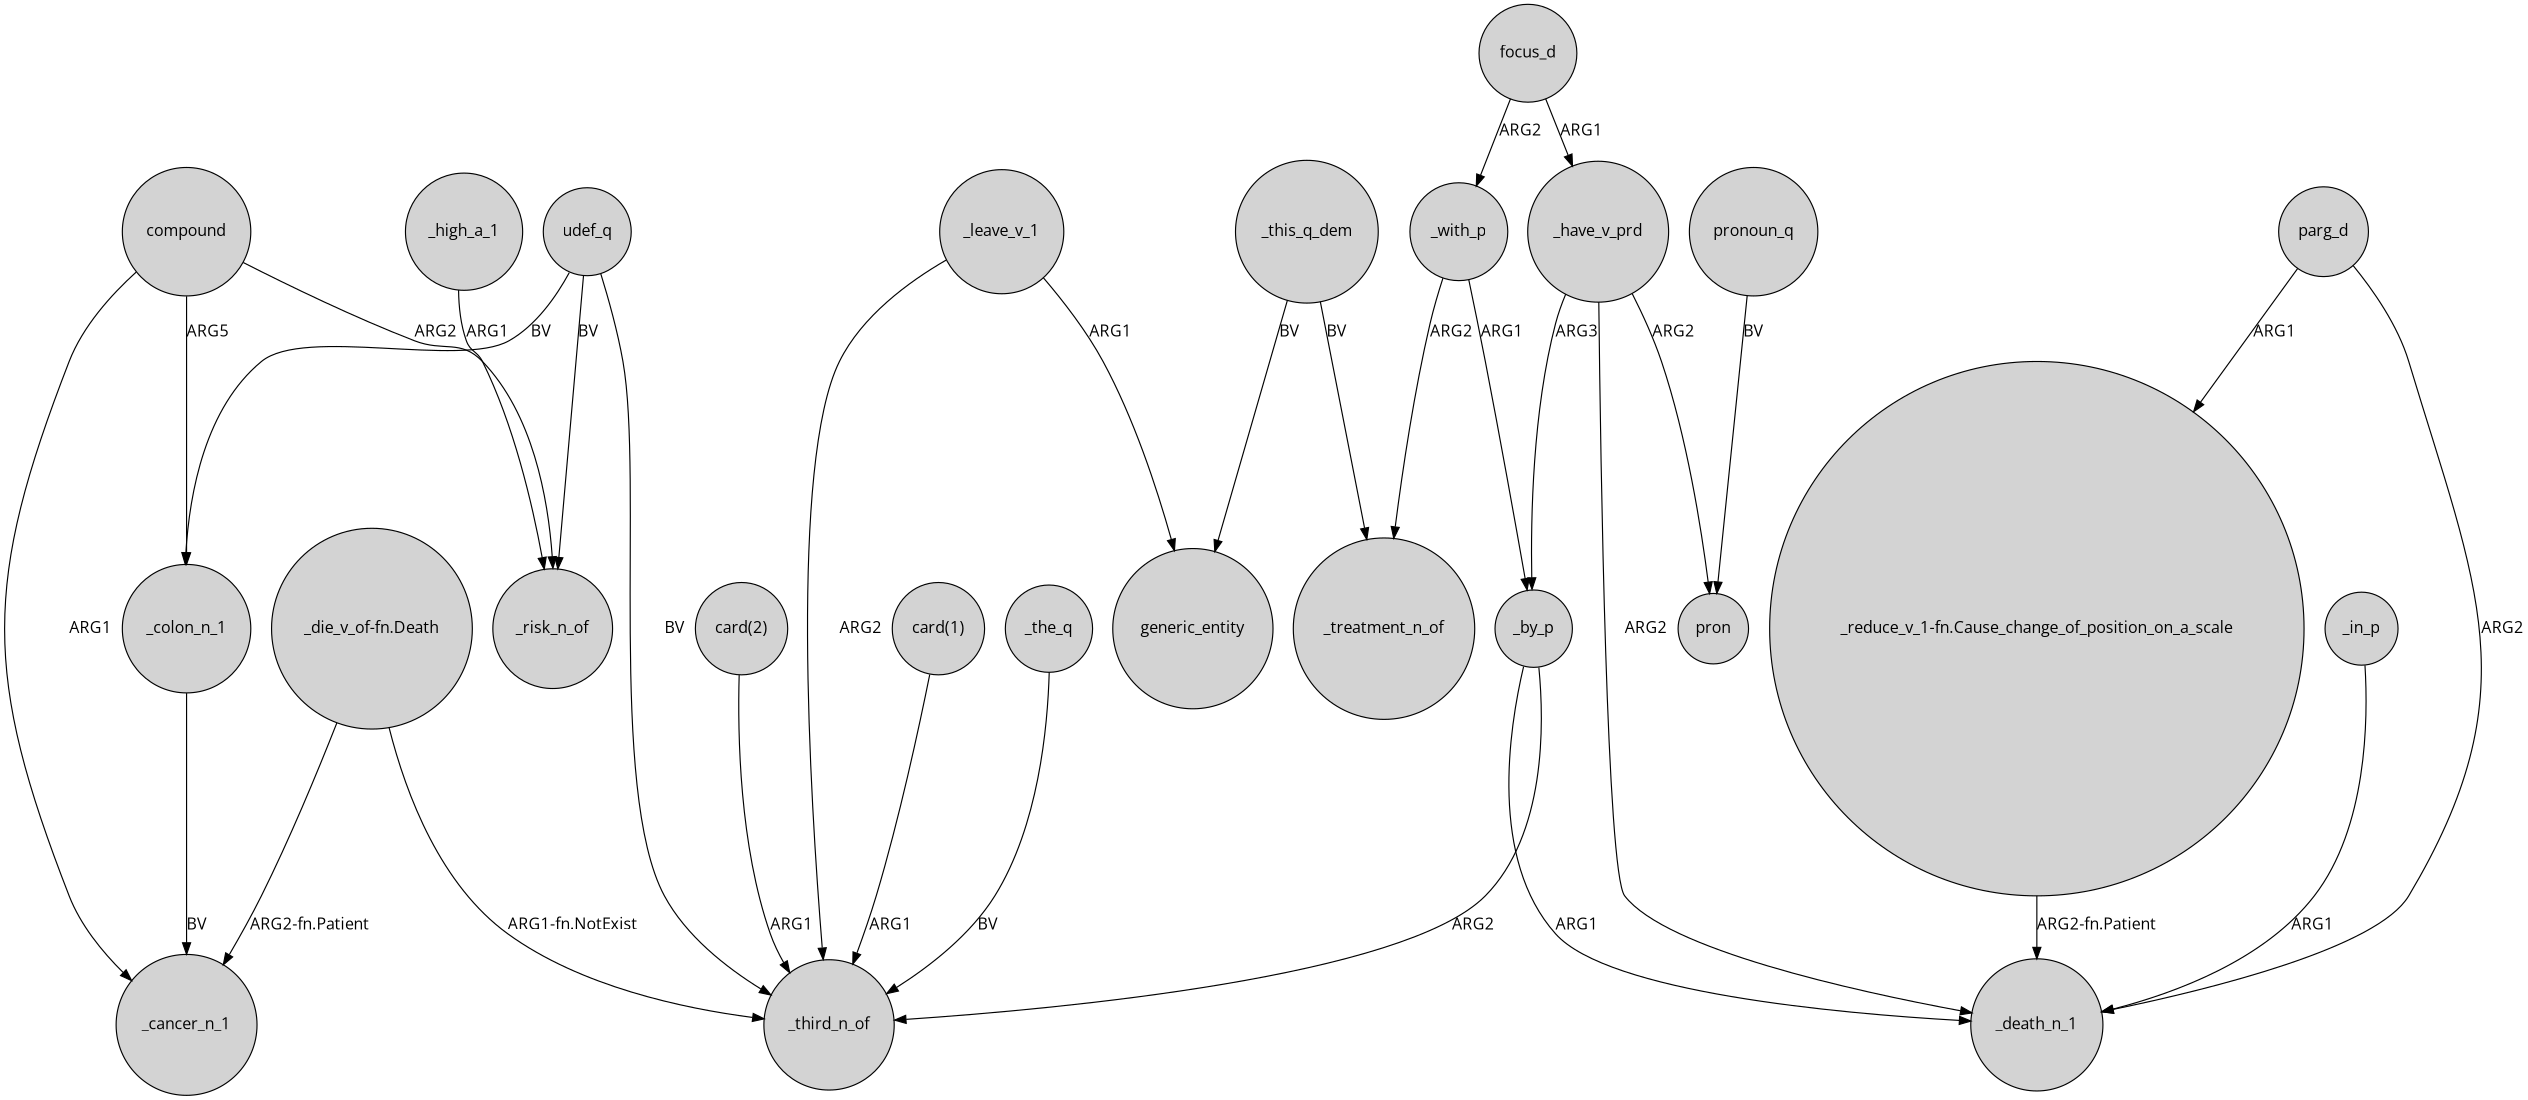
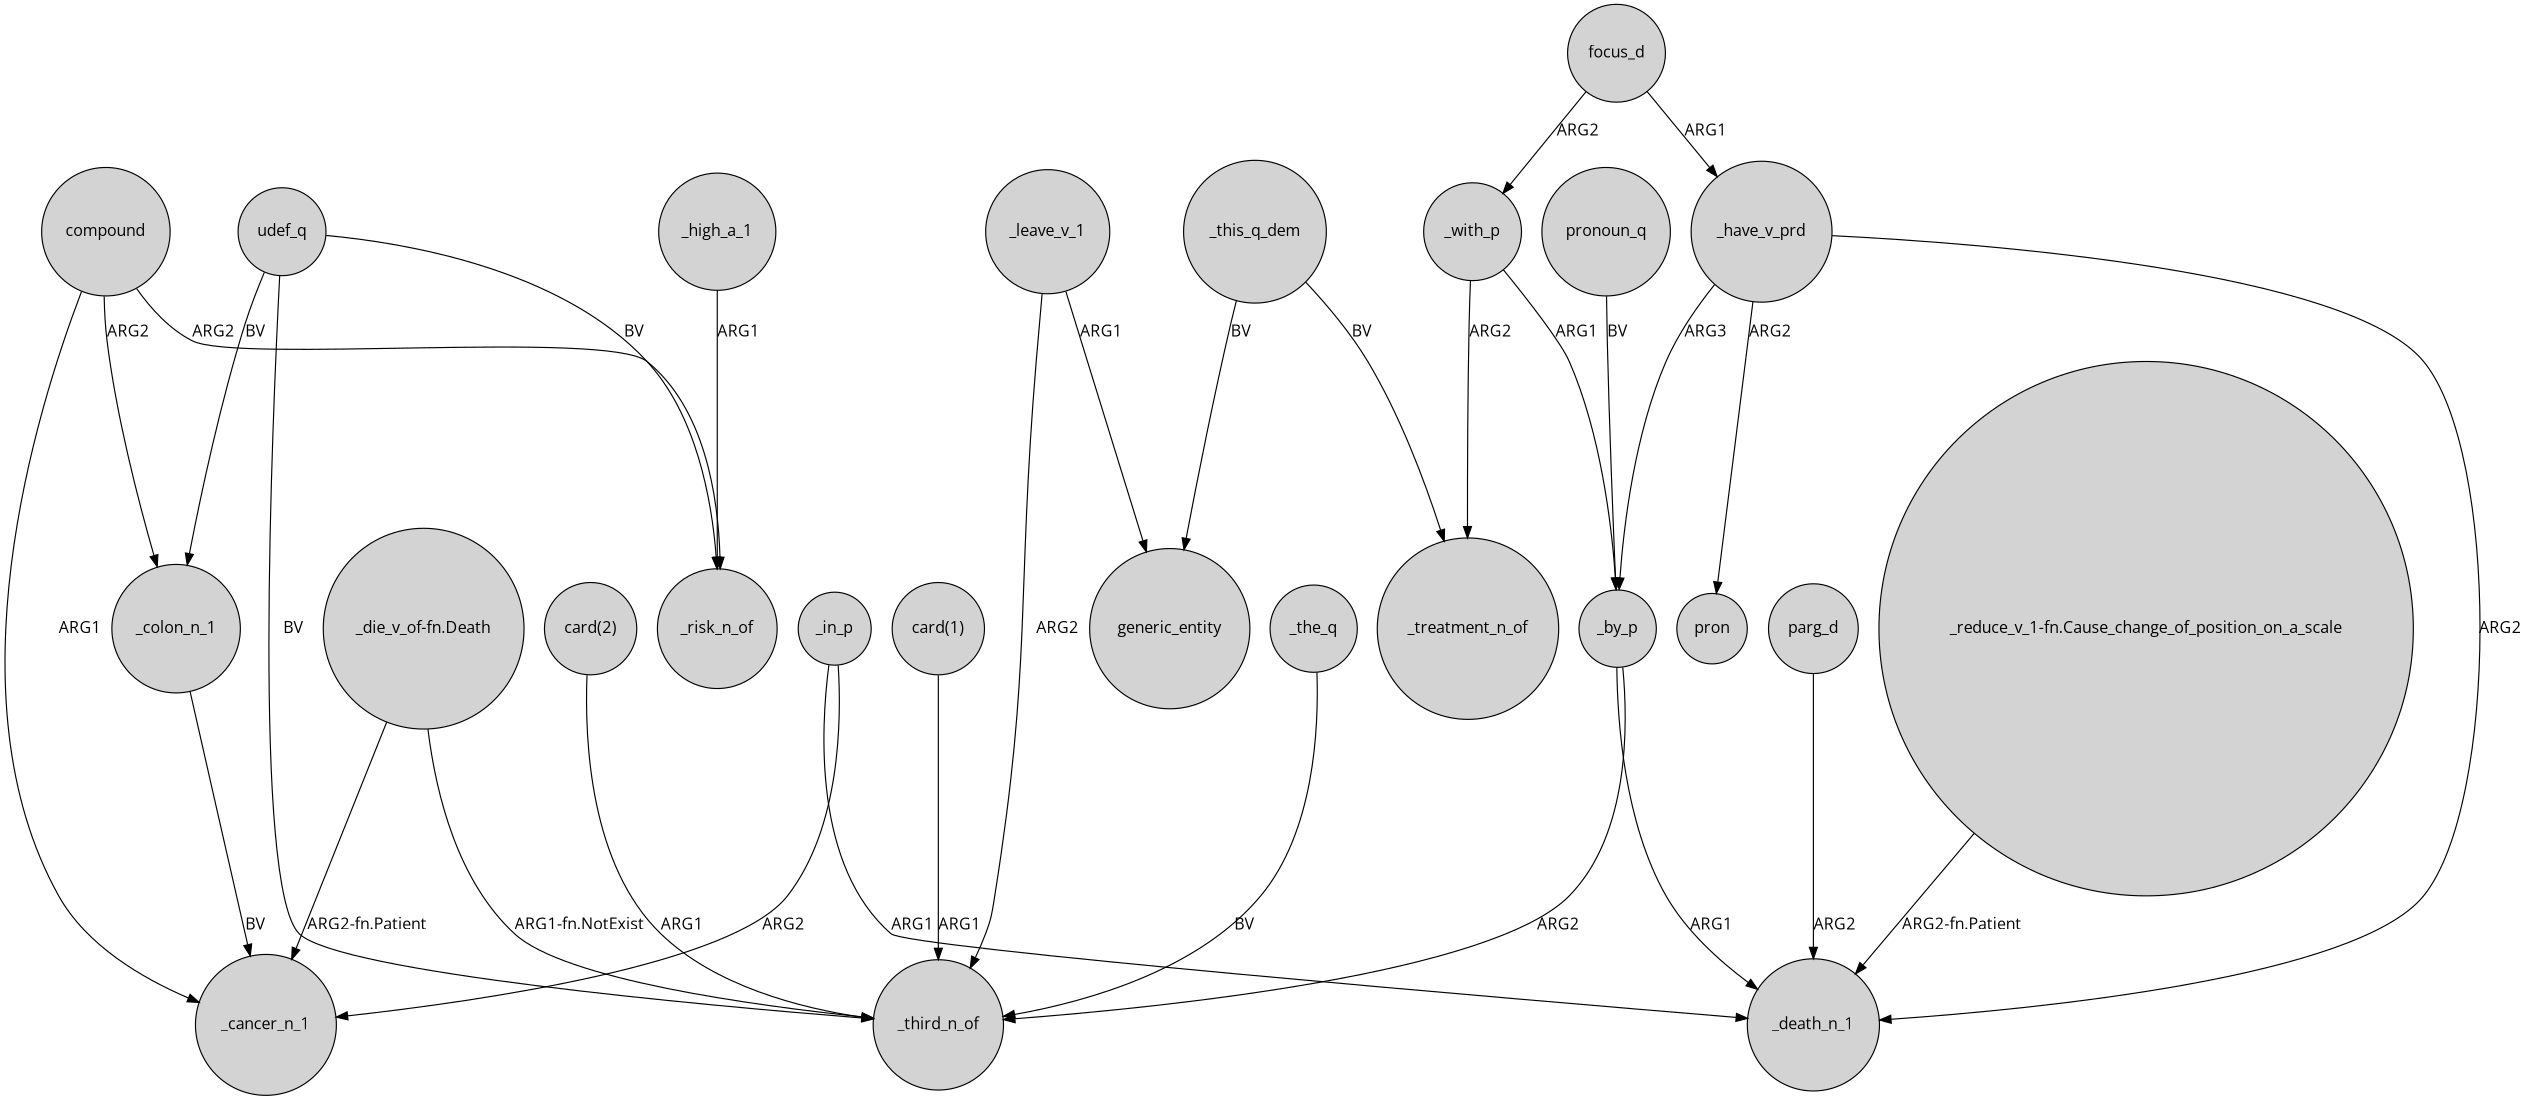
(208, 332) -> (128, 332)
(2249, 335) -> none
(1733, 439) -> (1610, 437)
none -> (692, 949)
